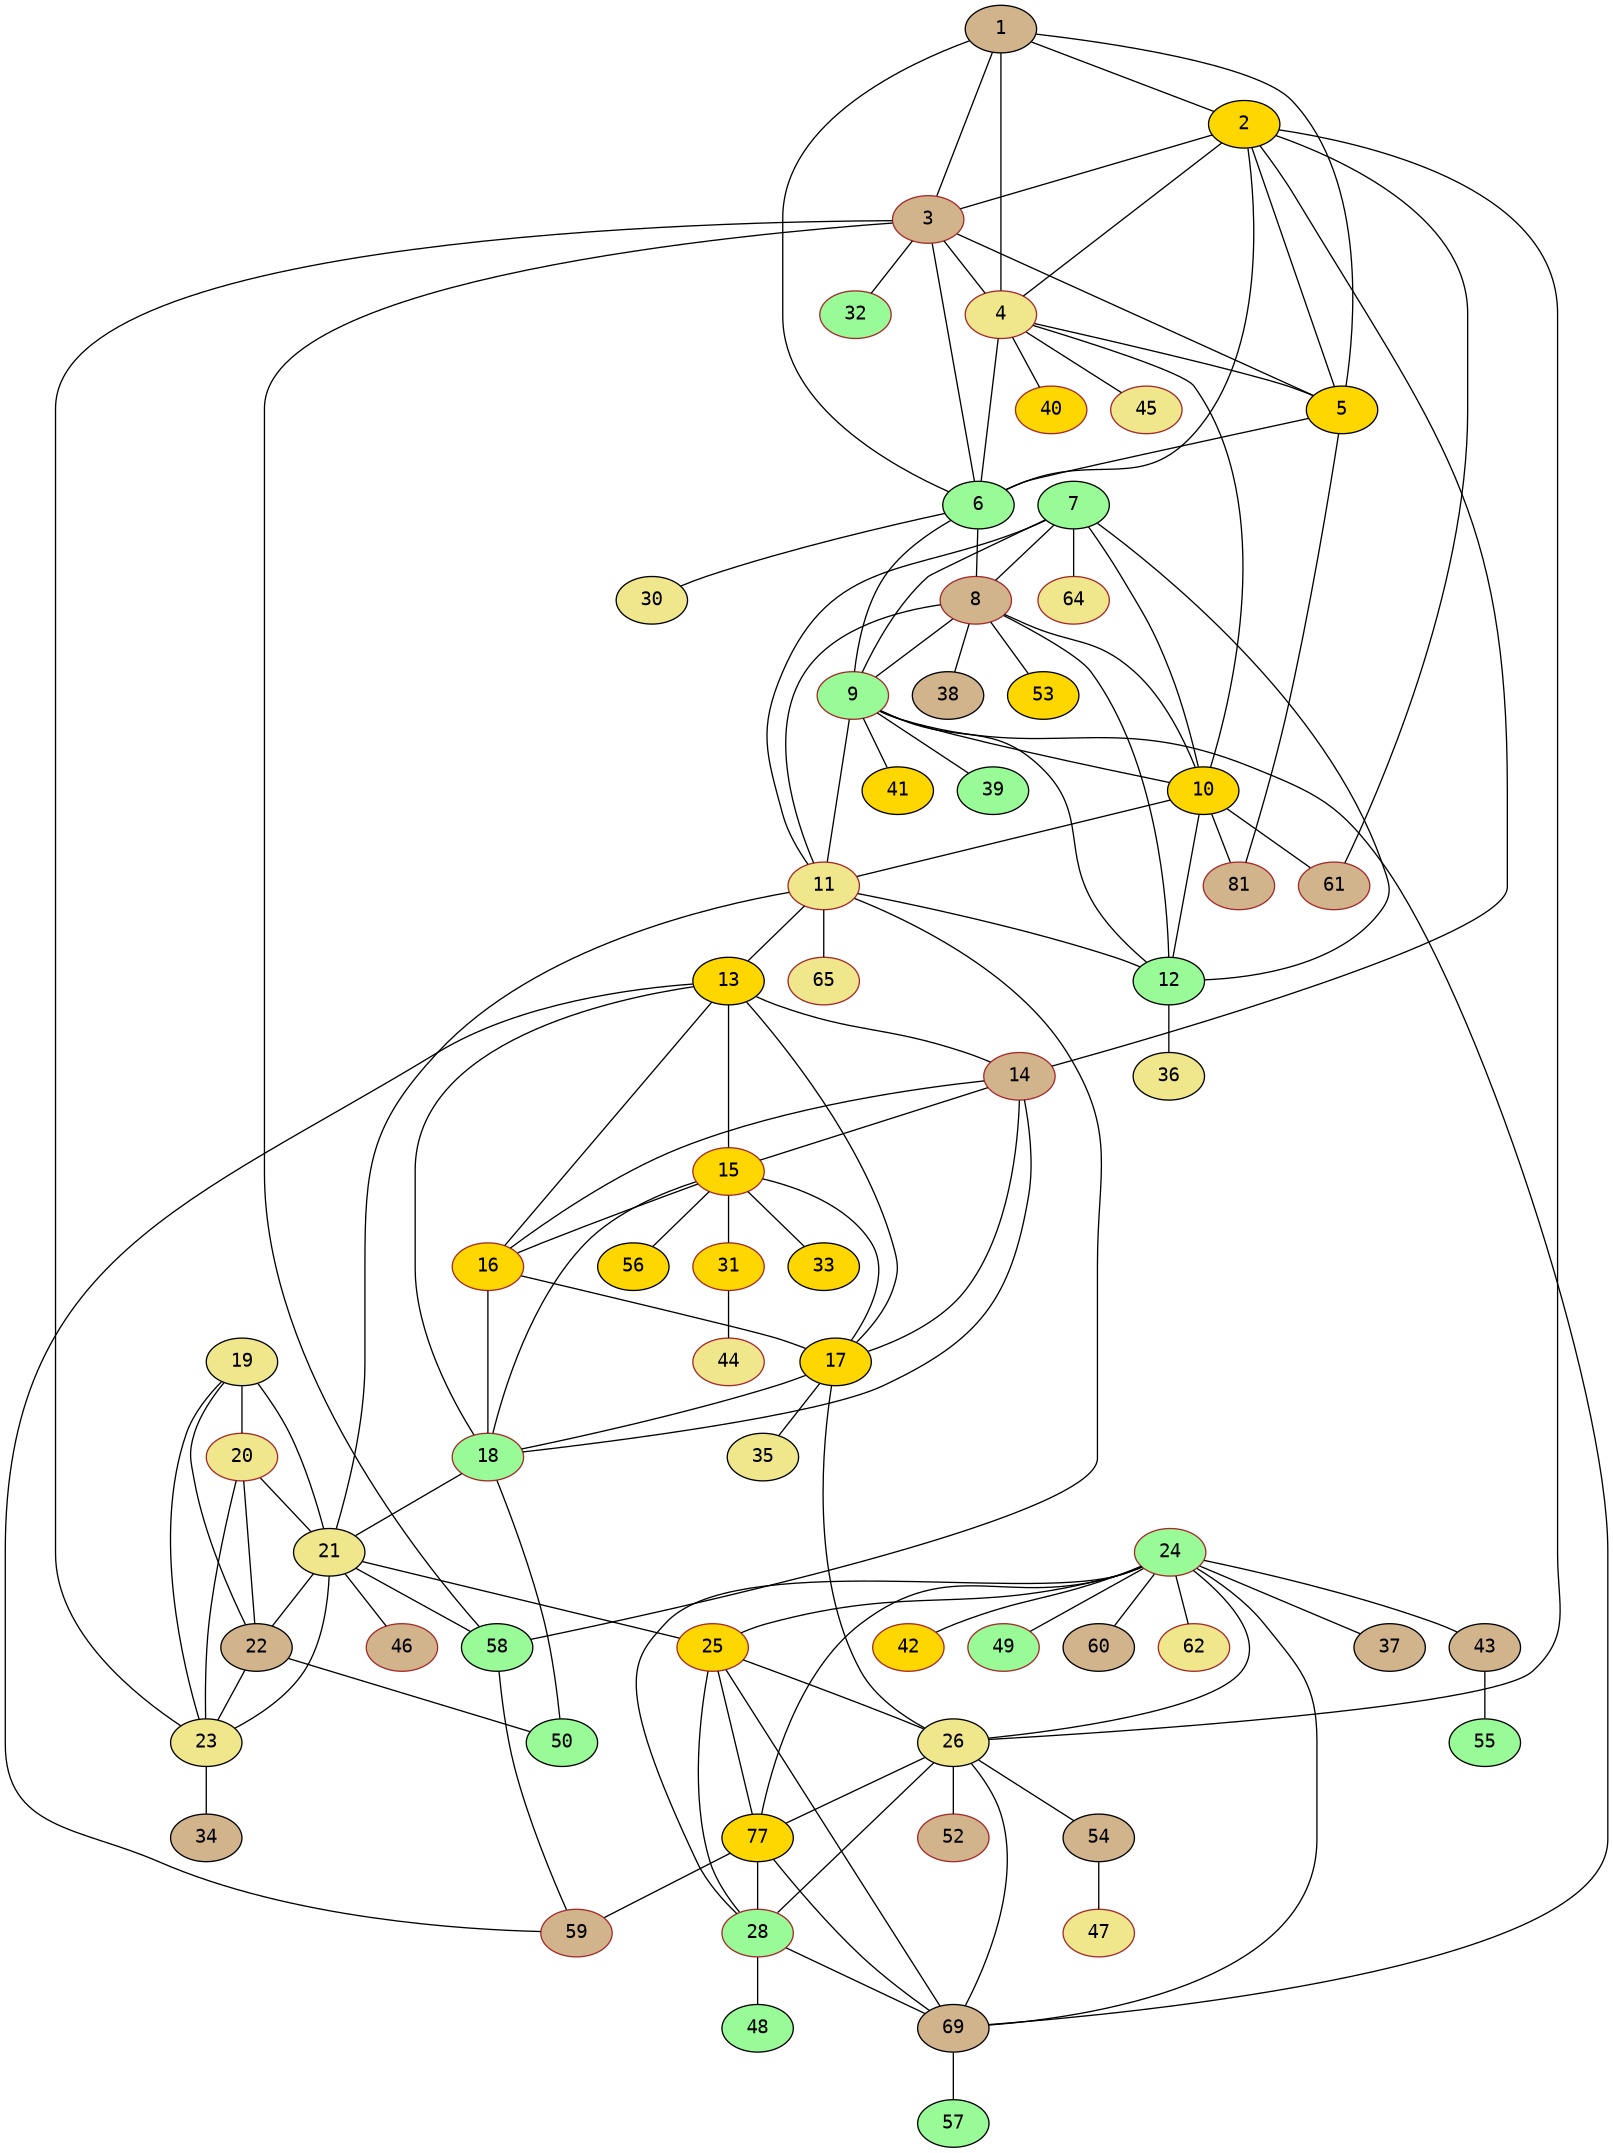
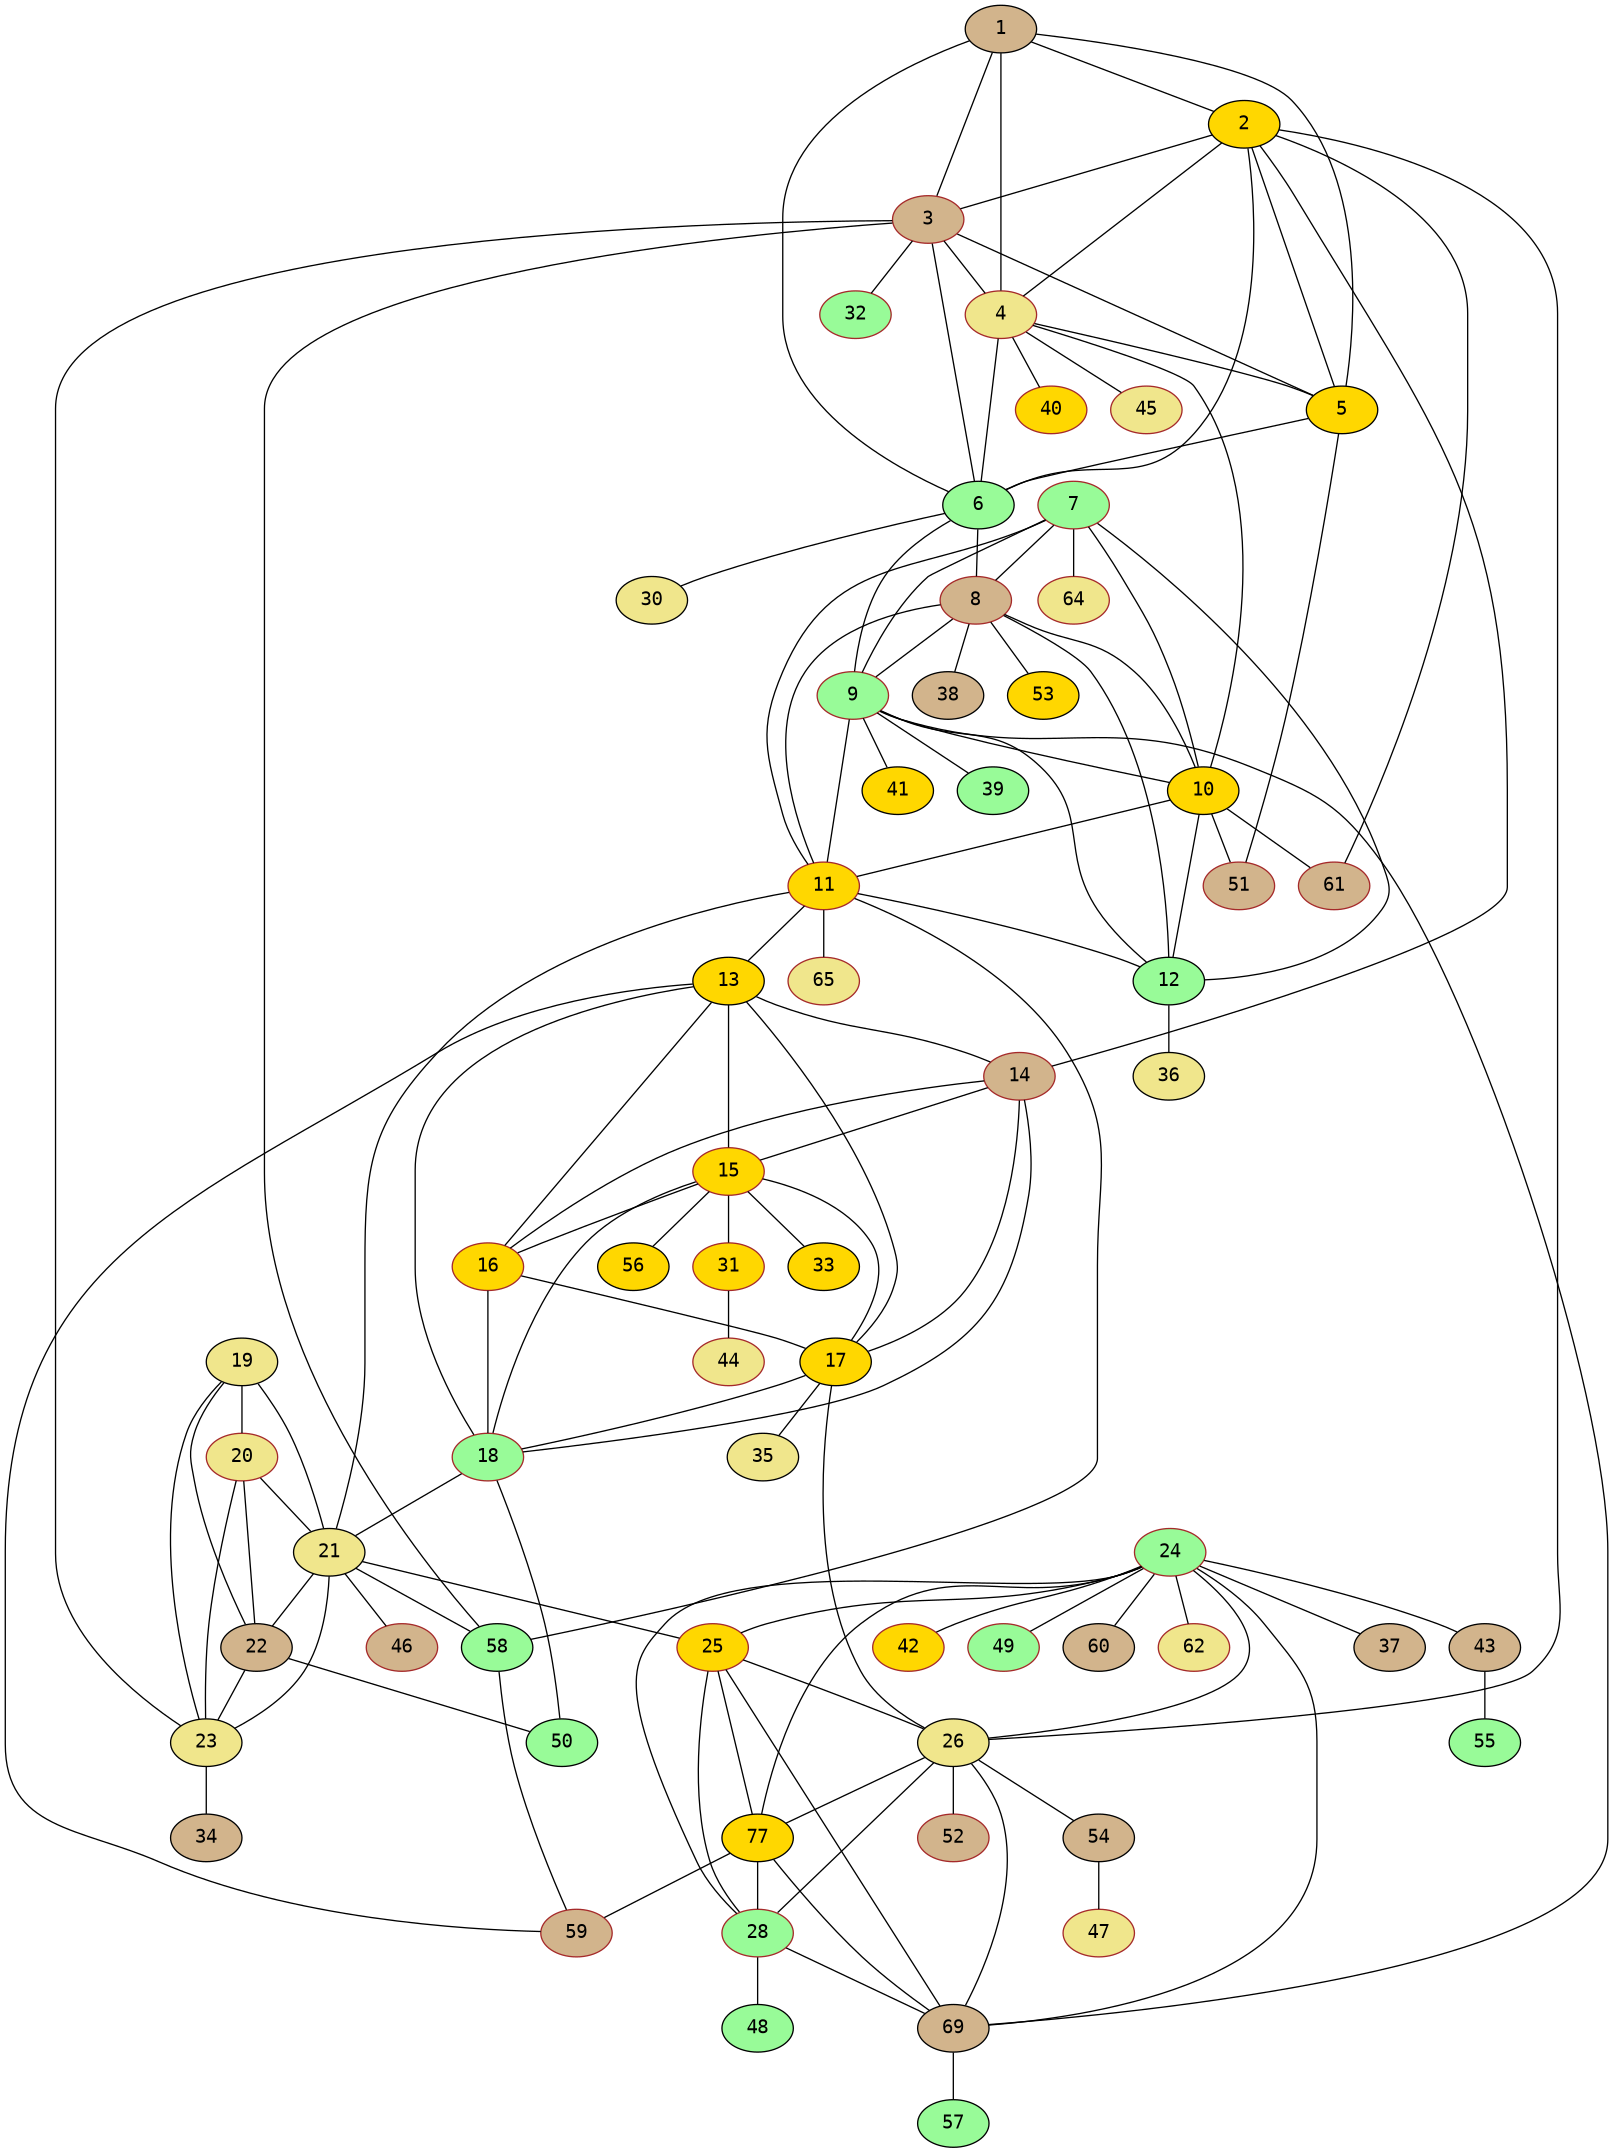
(1074, 505) -> (1074, 505)
(824, 886) -> (824, 886)
(1239, 886) -> (1239, 886)
